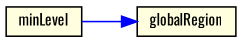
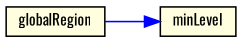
(102, 22) -> (125, 22)
